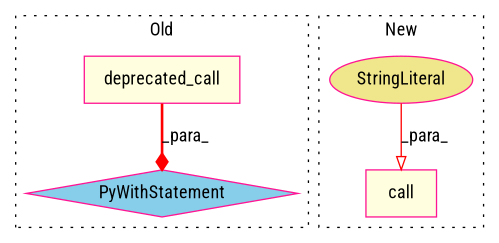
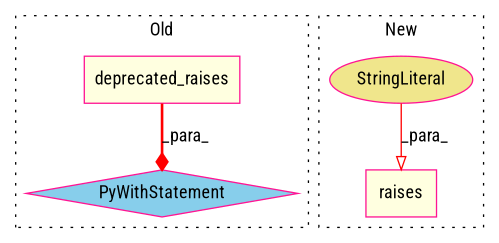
(162, 80) -> (162, 80)
(401, 193) -> (401, 193)
